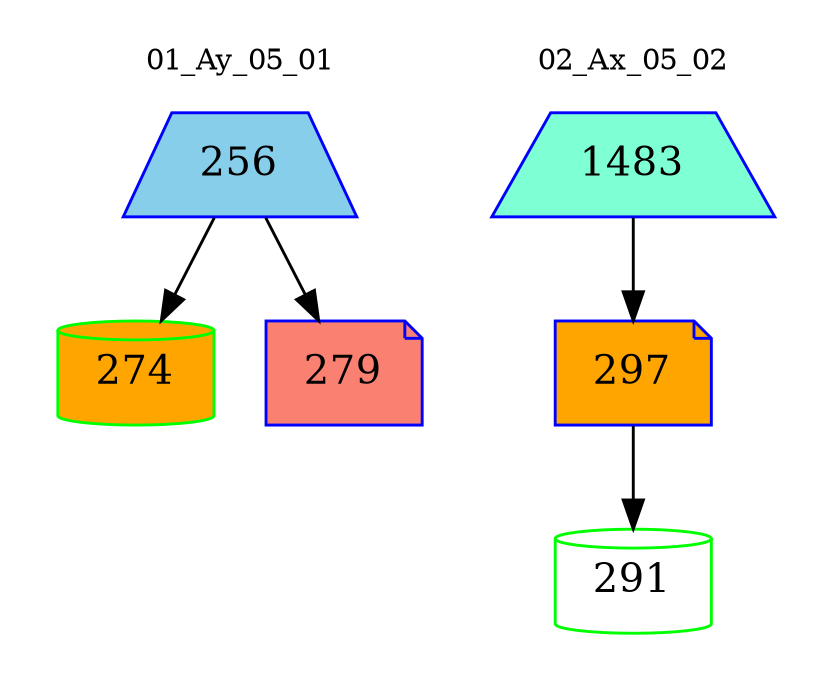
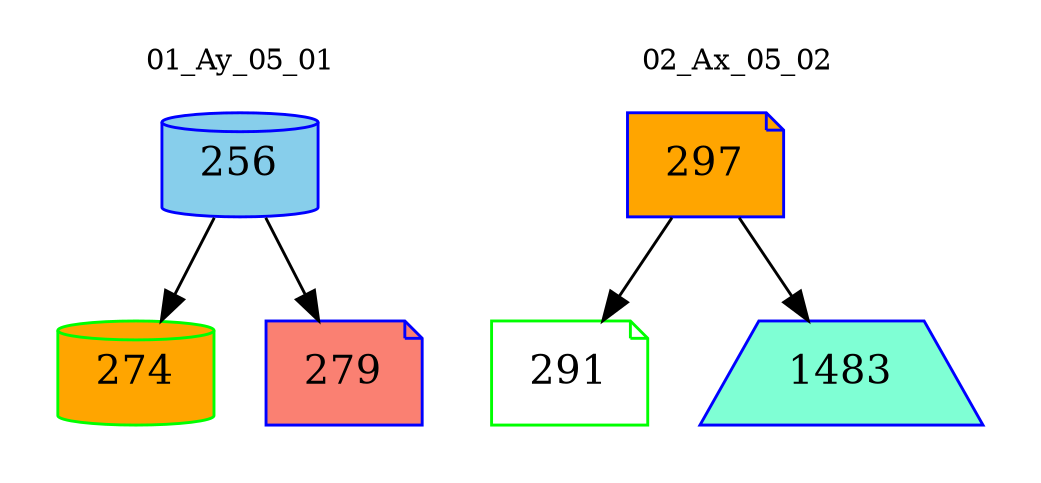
(240, 165) -> (240, 165)
(633, 255) -> (766, 257)
(633, 581) -> (570, 373)
